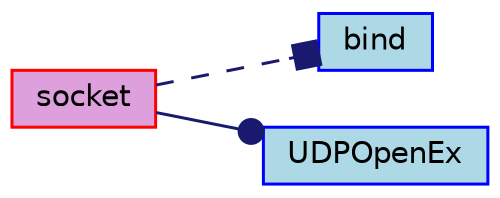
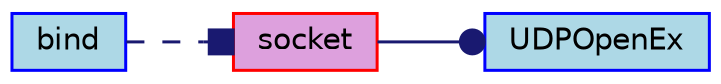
(222, 72) -> (165, 42)
